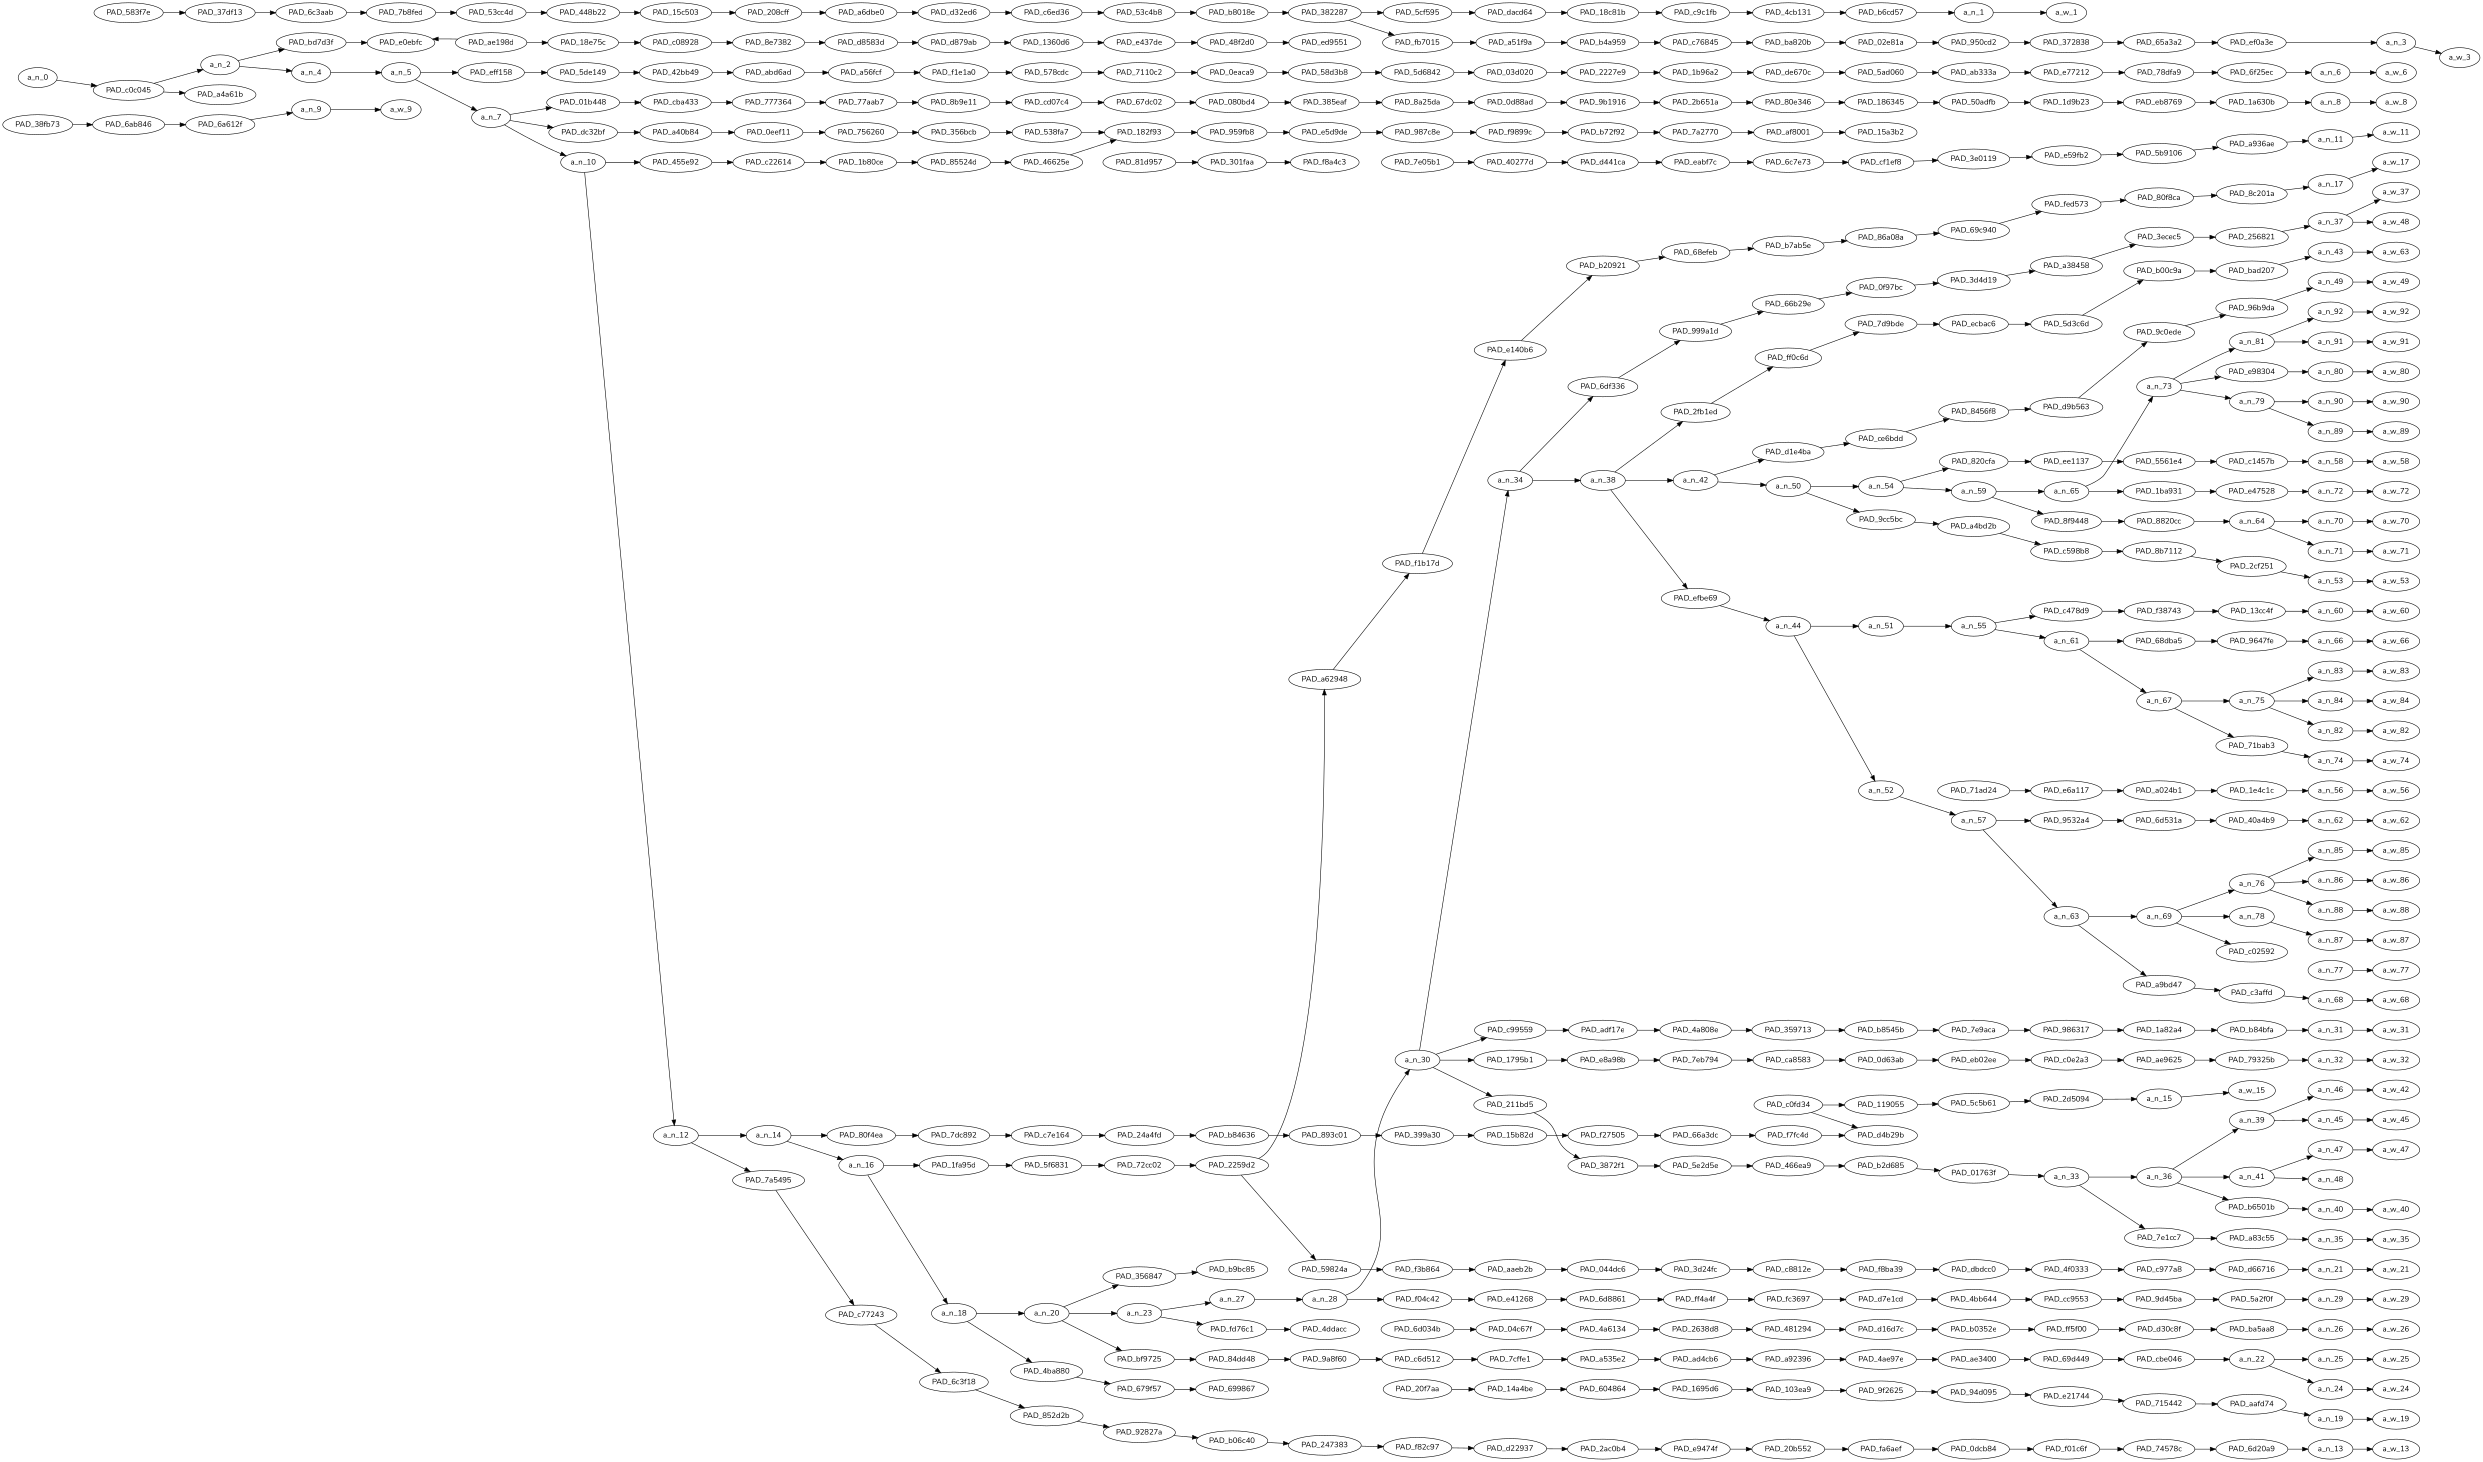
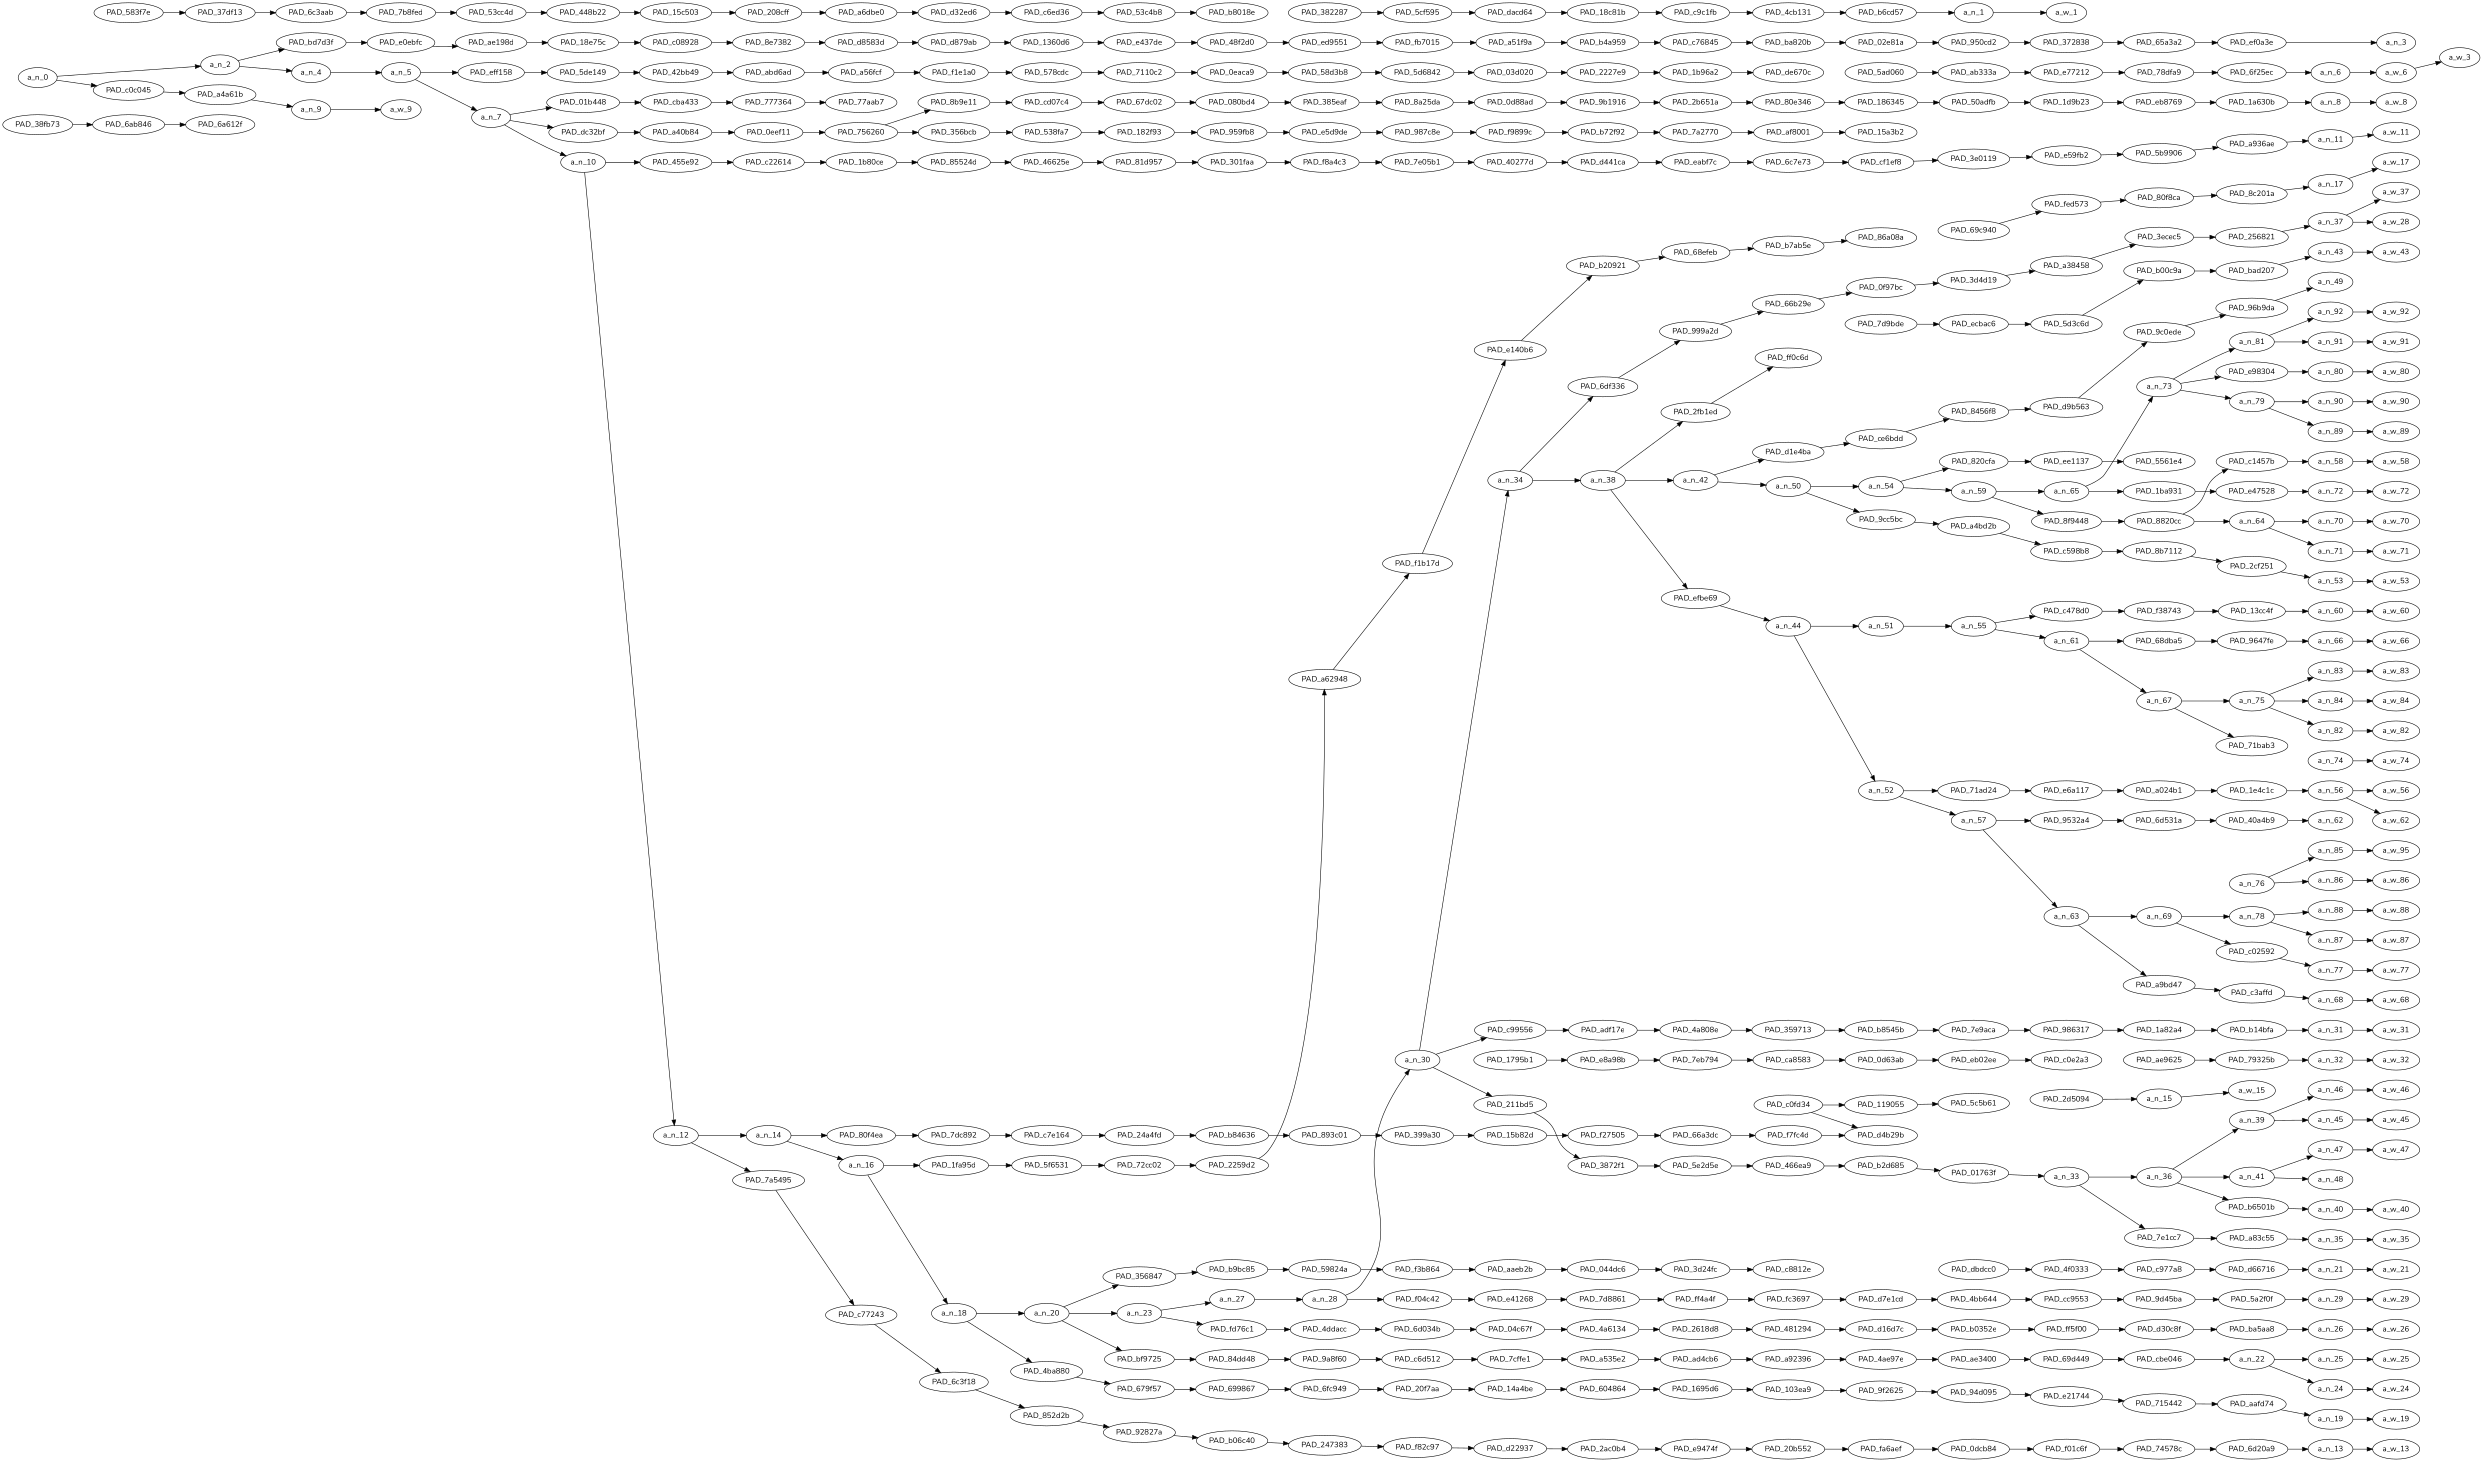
(1276, 13) -> none
(1369, 27) -> (1369, 43)
(448, 39) -> (442, 46)
(2425, 49) -> (2425, 66)
(1832, 73) -> none
(176, 77) -> (126, 71)
(905, 103) -> (905, 118)
(269, 117) -> (269, 103)
(1090, 148) -> (1090, 162)
(2159, 154) -> (2159, 154)
none -> (1367, 162)
(2396, 222) -> (2396, 222)
(1925, 234) -> none
(2396, 252) -> (2396, 252)
(2396, 282) -> none
(1696, 331) -> (1696, 331)
(1832, 342) -> none
(2203, 462) -> (2204, 496)
(2066, 611) -> (2066, 611)
(2293, 754) -> none
none -> (1918, 791)
(2360, 821) -> (2361, 804)
(2396, 851) -> (2396, 851)
(2288, 896) -> (2288, 914)
(2203, 901) -> none
none -> (2292, 961)
(1510, 1030) -> (1510, 1030)
(2252, 1030) -> (2252, 1030)
(1454, 1060) -> none
(2110, 1060) -> none
(2396, 1090) -> (2396, 1090)
(2017, 1102) -> none
(1047, 1165) -> (1047, 1165)
(1277, 1215) -> (1275, 1270)
(1881, 1270) -> none
(1603, 1300) -> (1603, 1300)
none -> (1367, 1329)
(1696, 1329) -> (1696, 1329)
none -> (1325, 1389)
